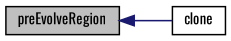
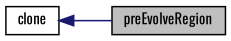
(153, 21) -> (93, 21)
